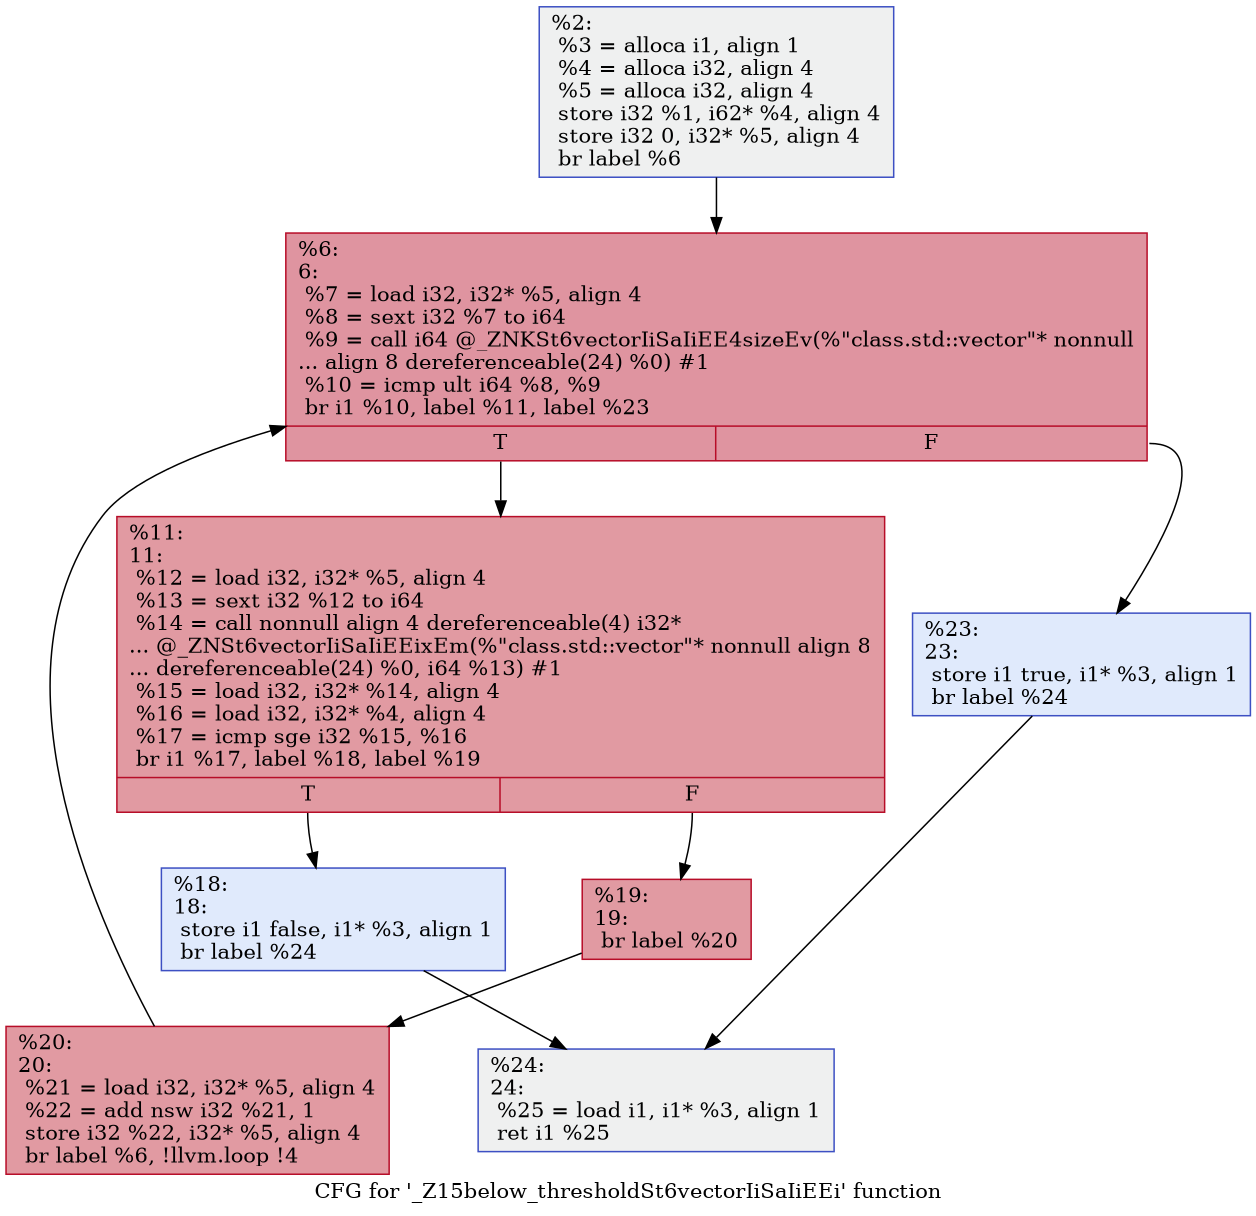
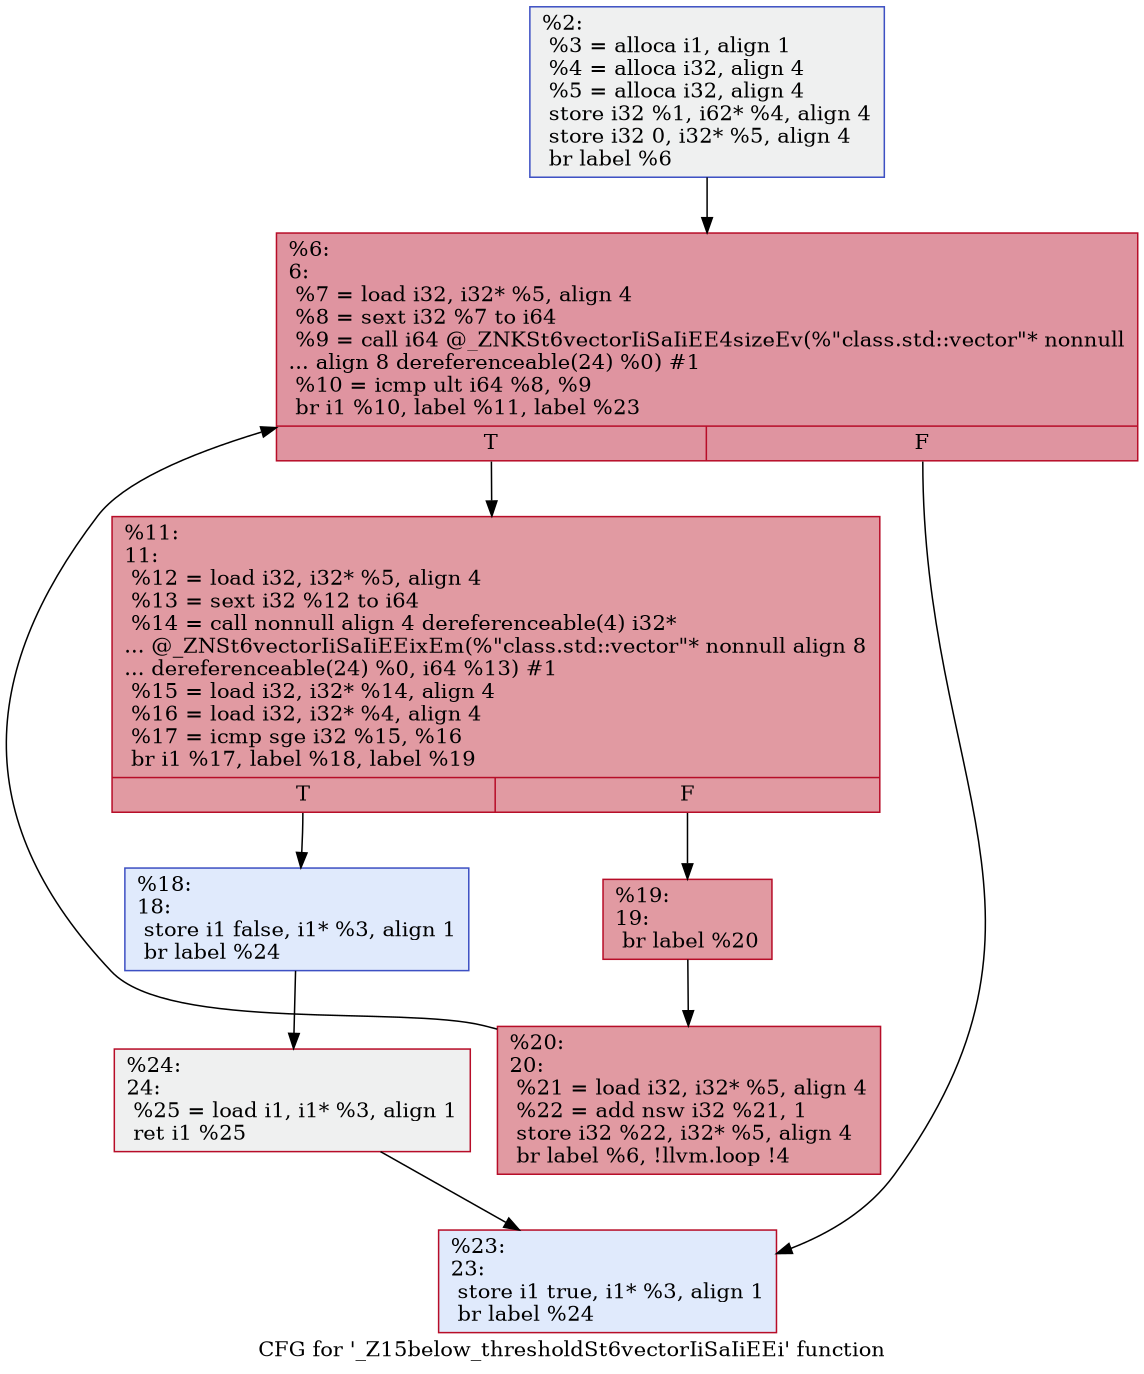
(1081, 664) -> (608, 1281)
(874, 877) -> (443, 1187)
(656, 1100) -> (292, 1100)
